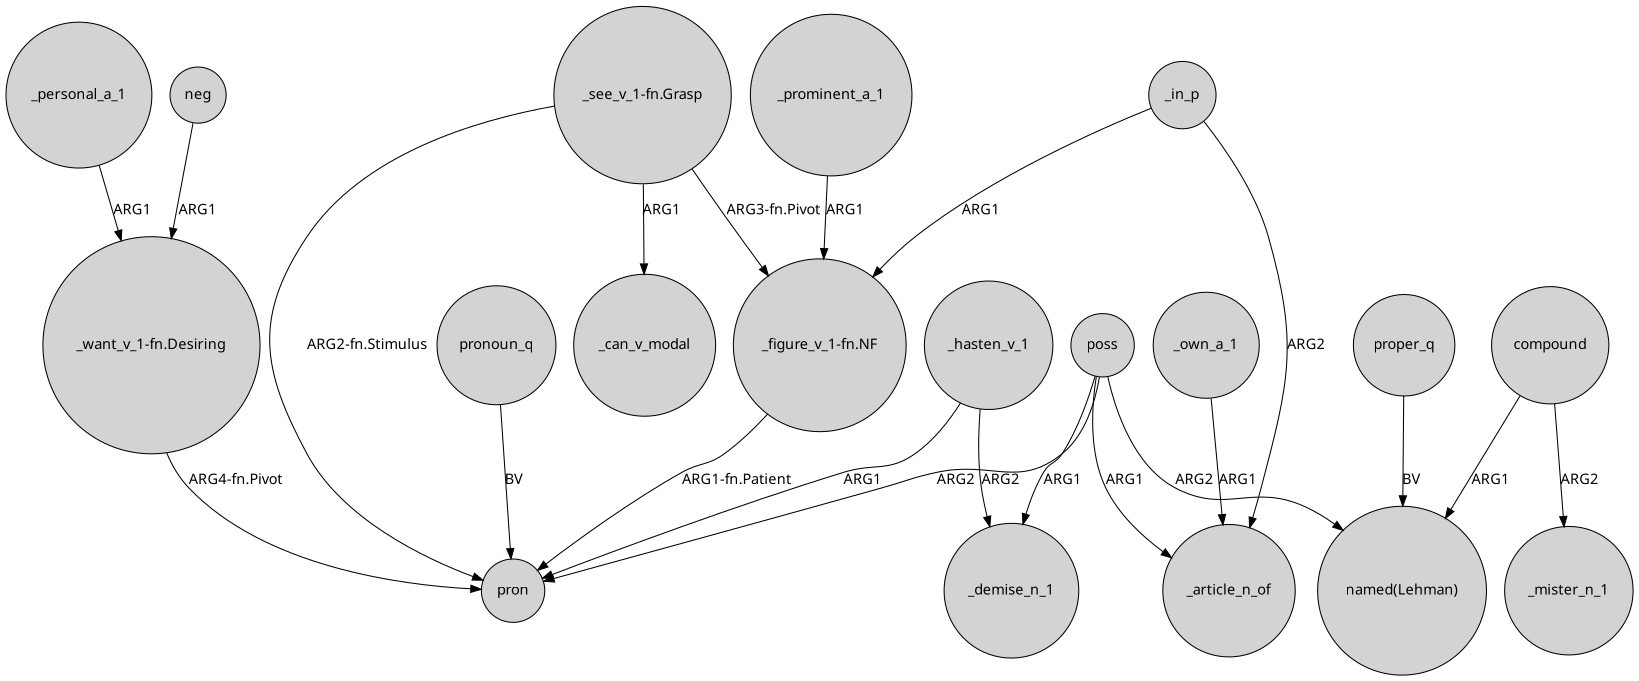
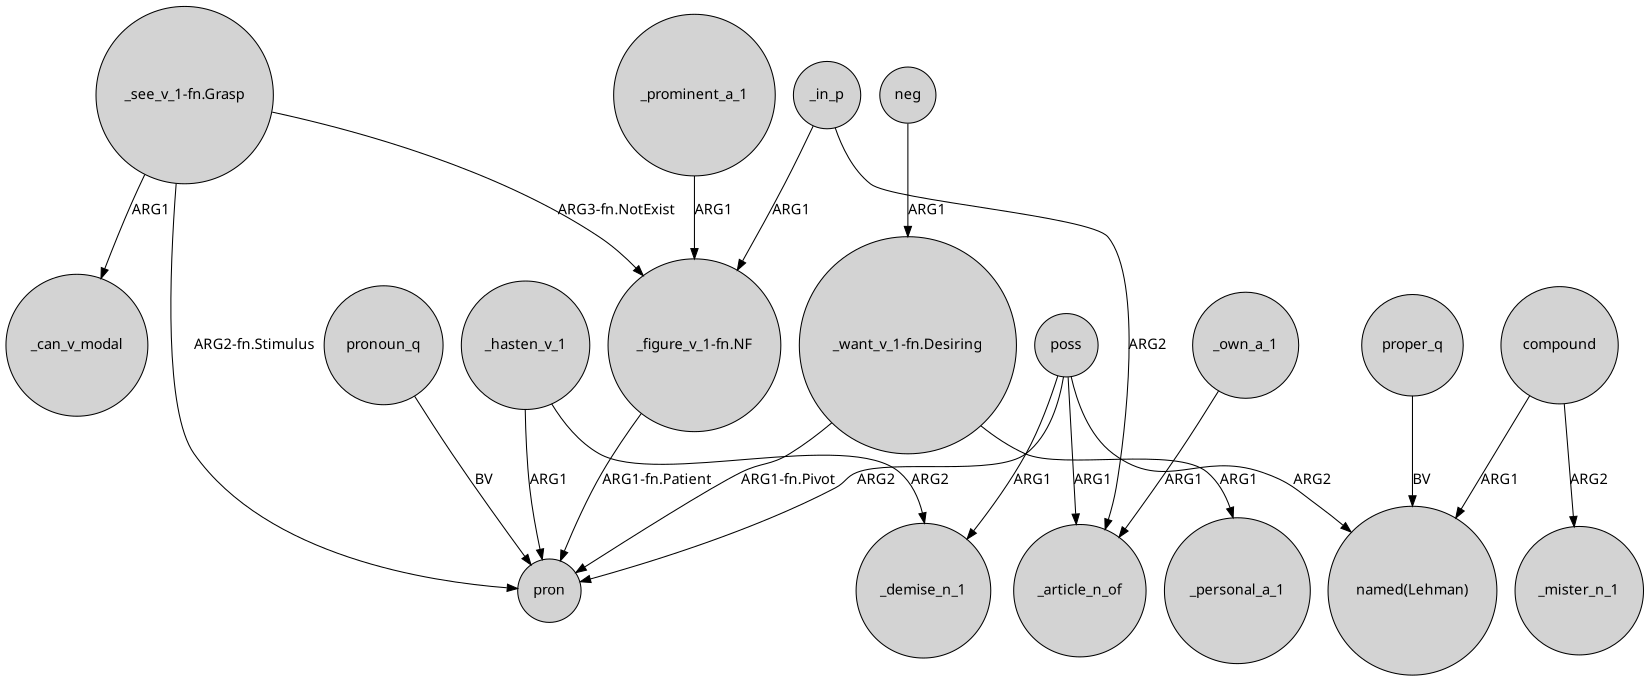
(109, 198) -> (1105, 460)
(774, 210) -> (617, 210)
(236, 480) -> (788, 480)
